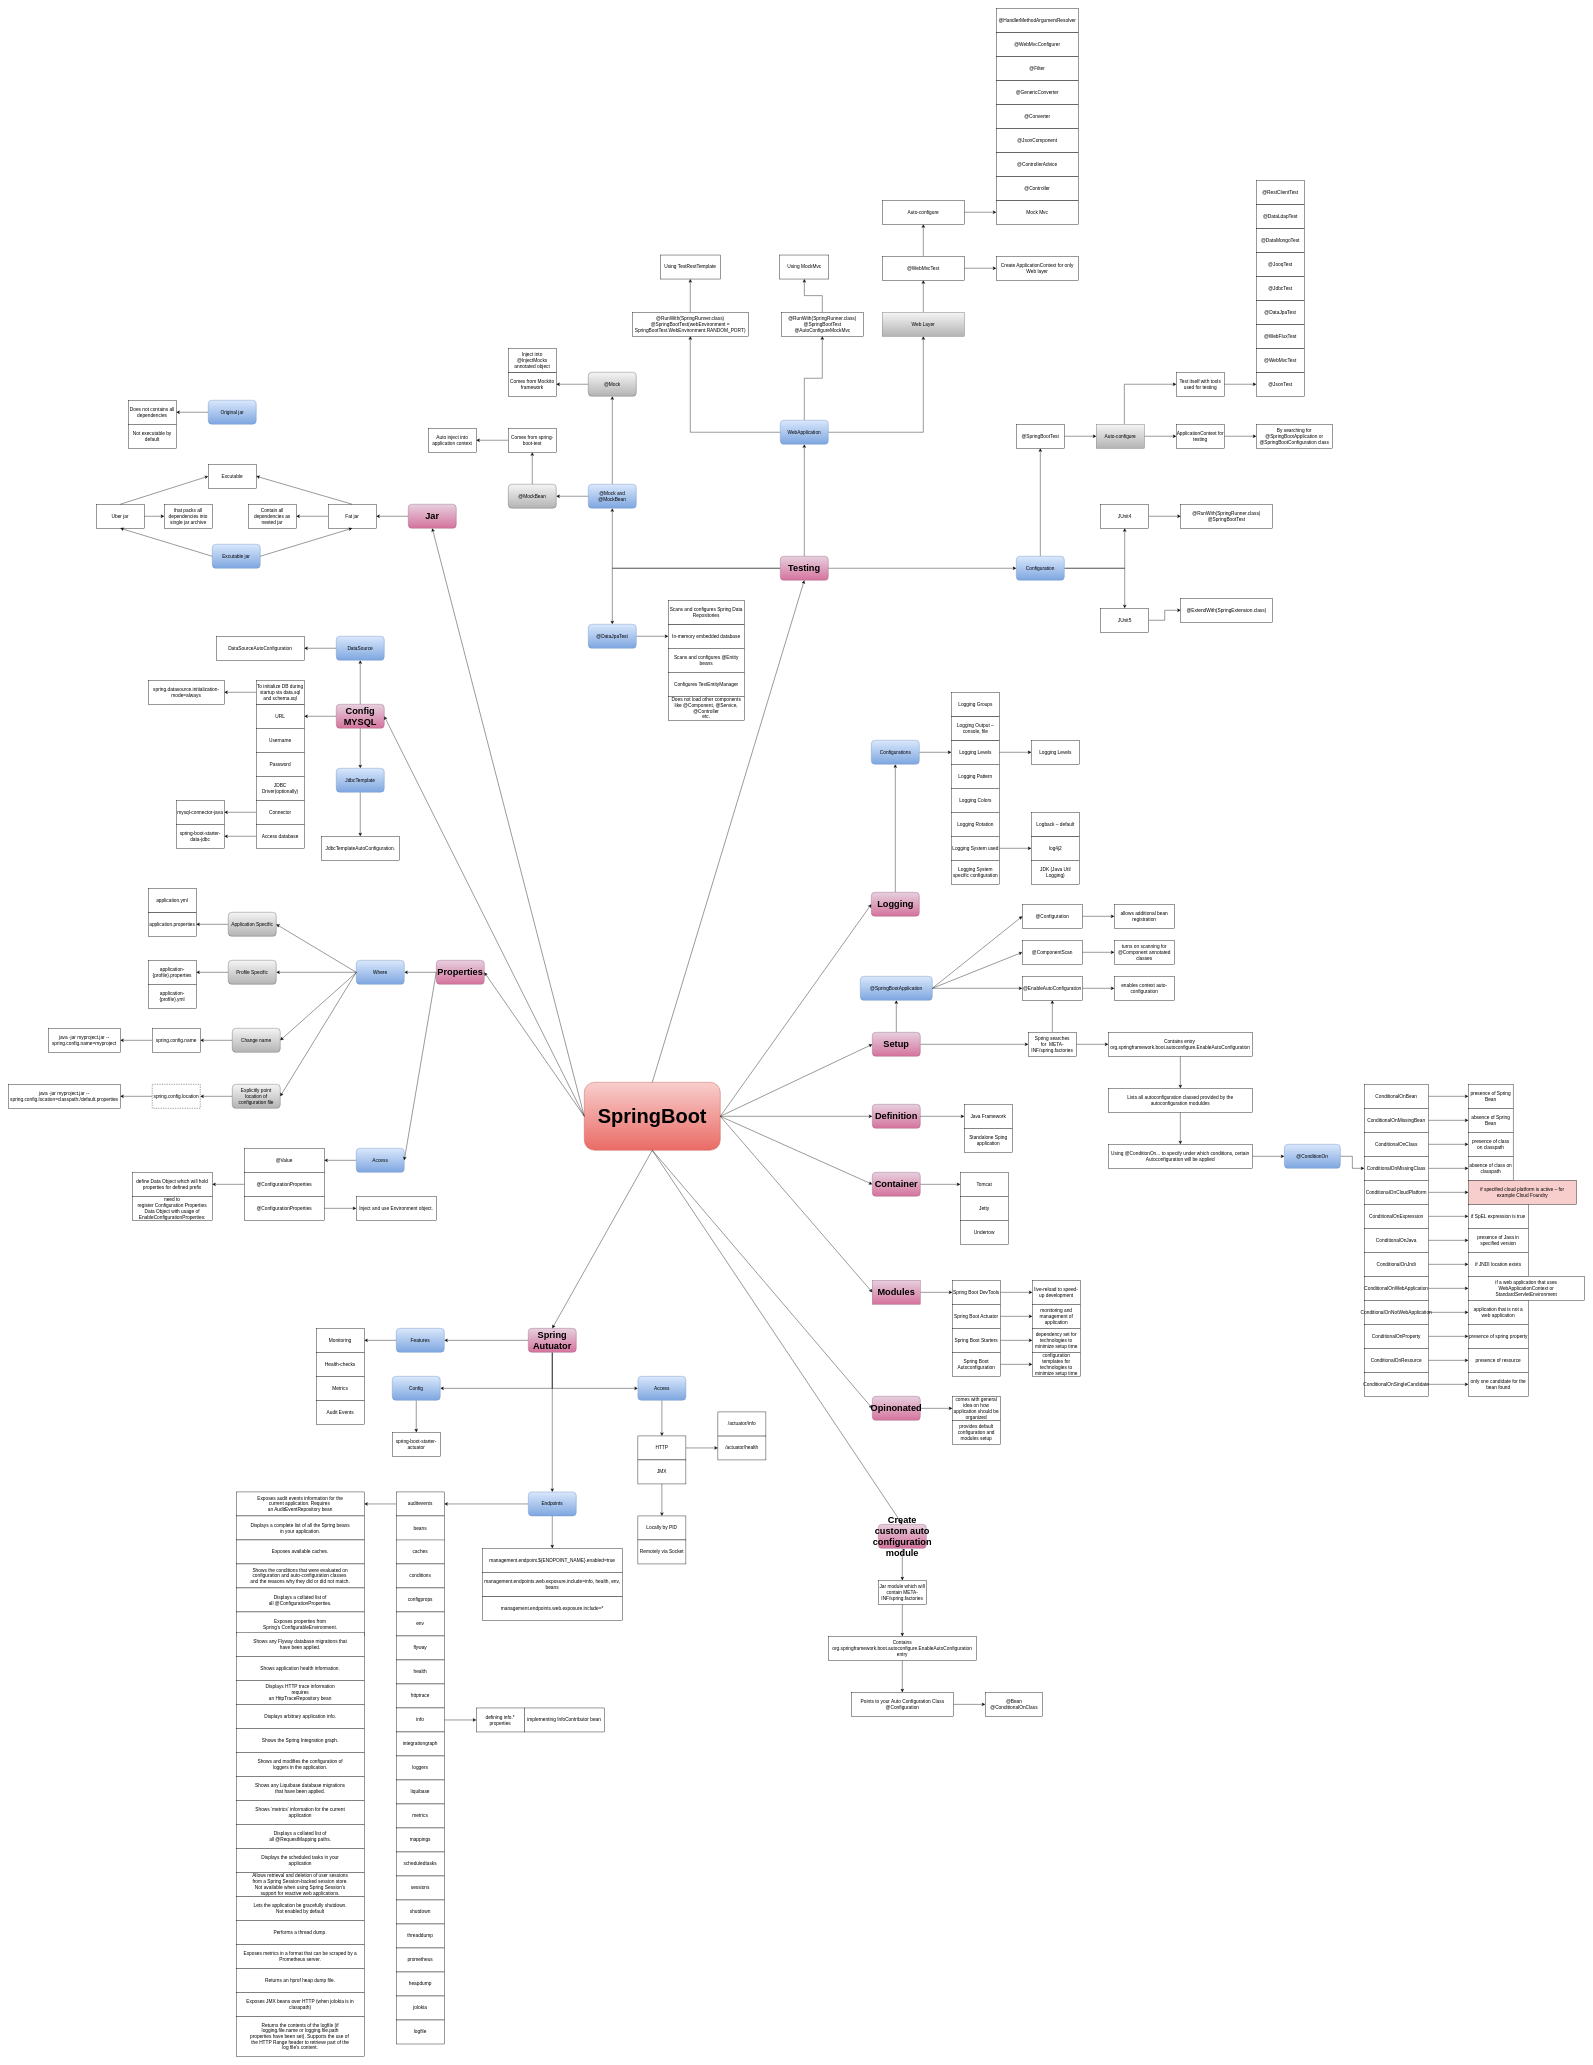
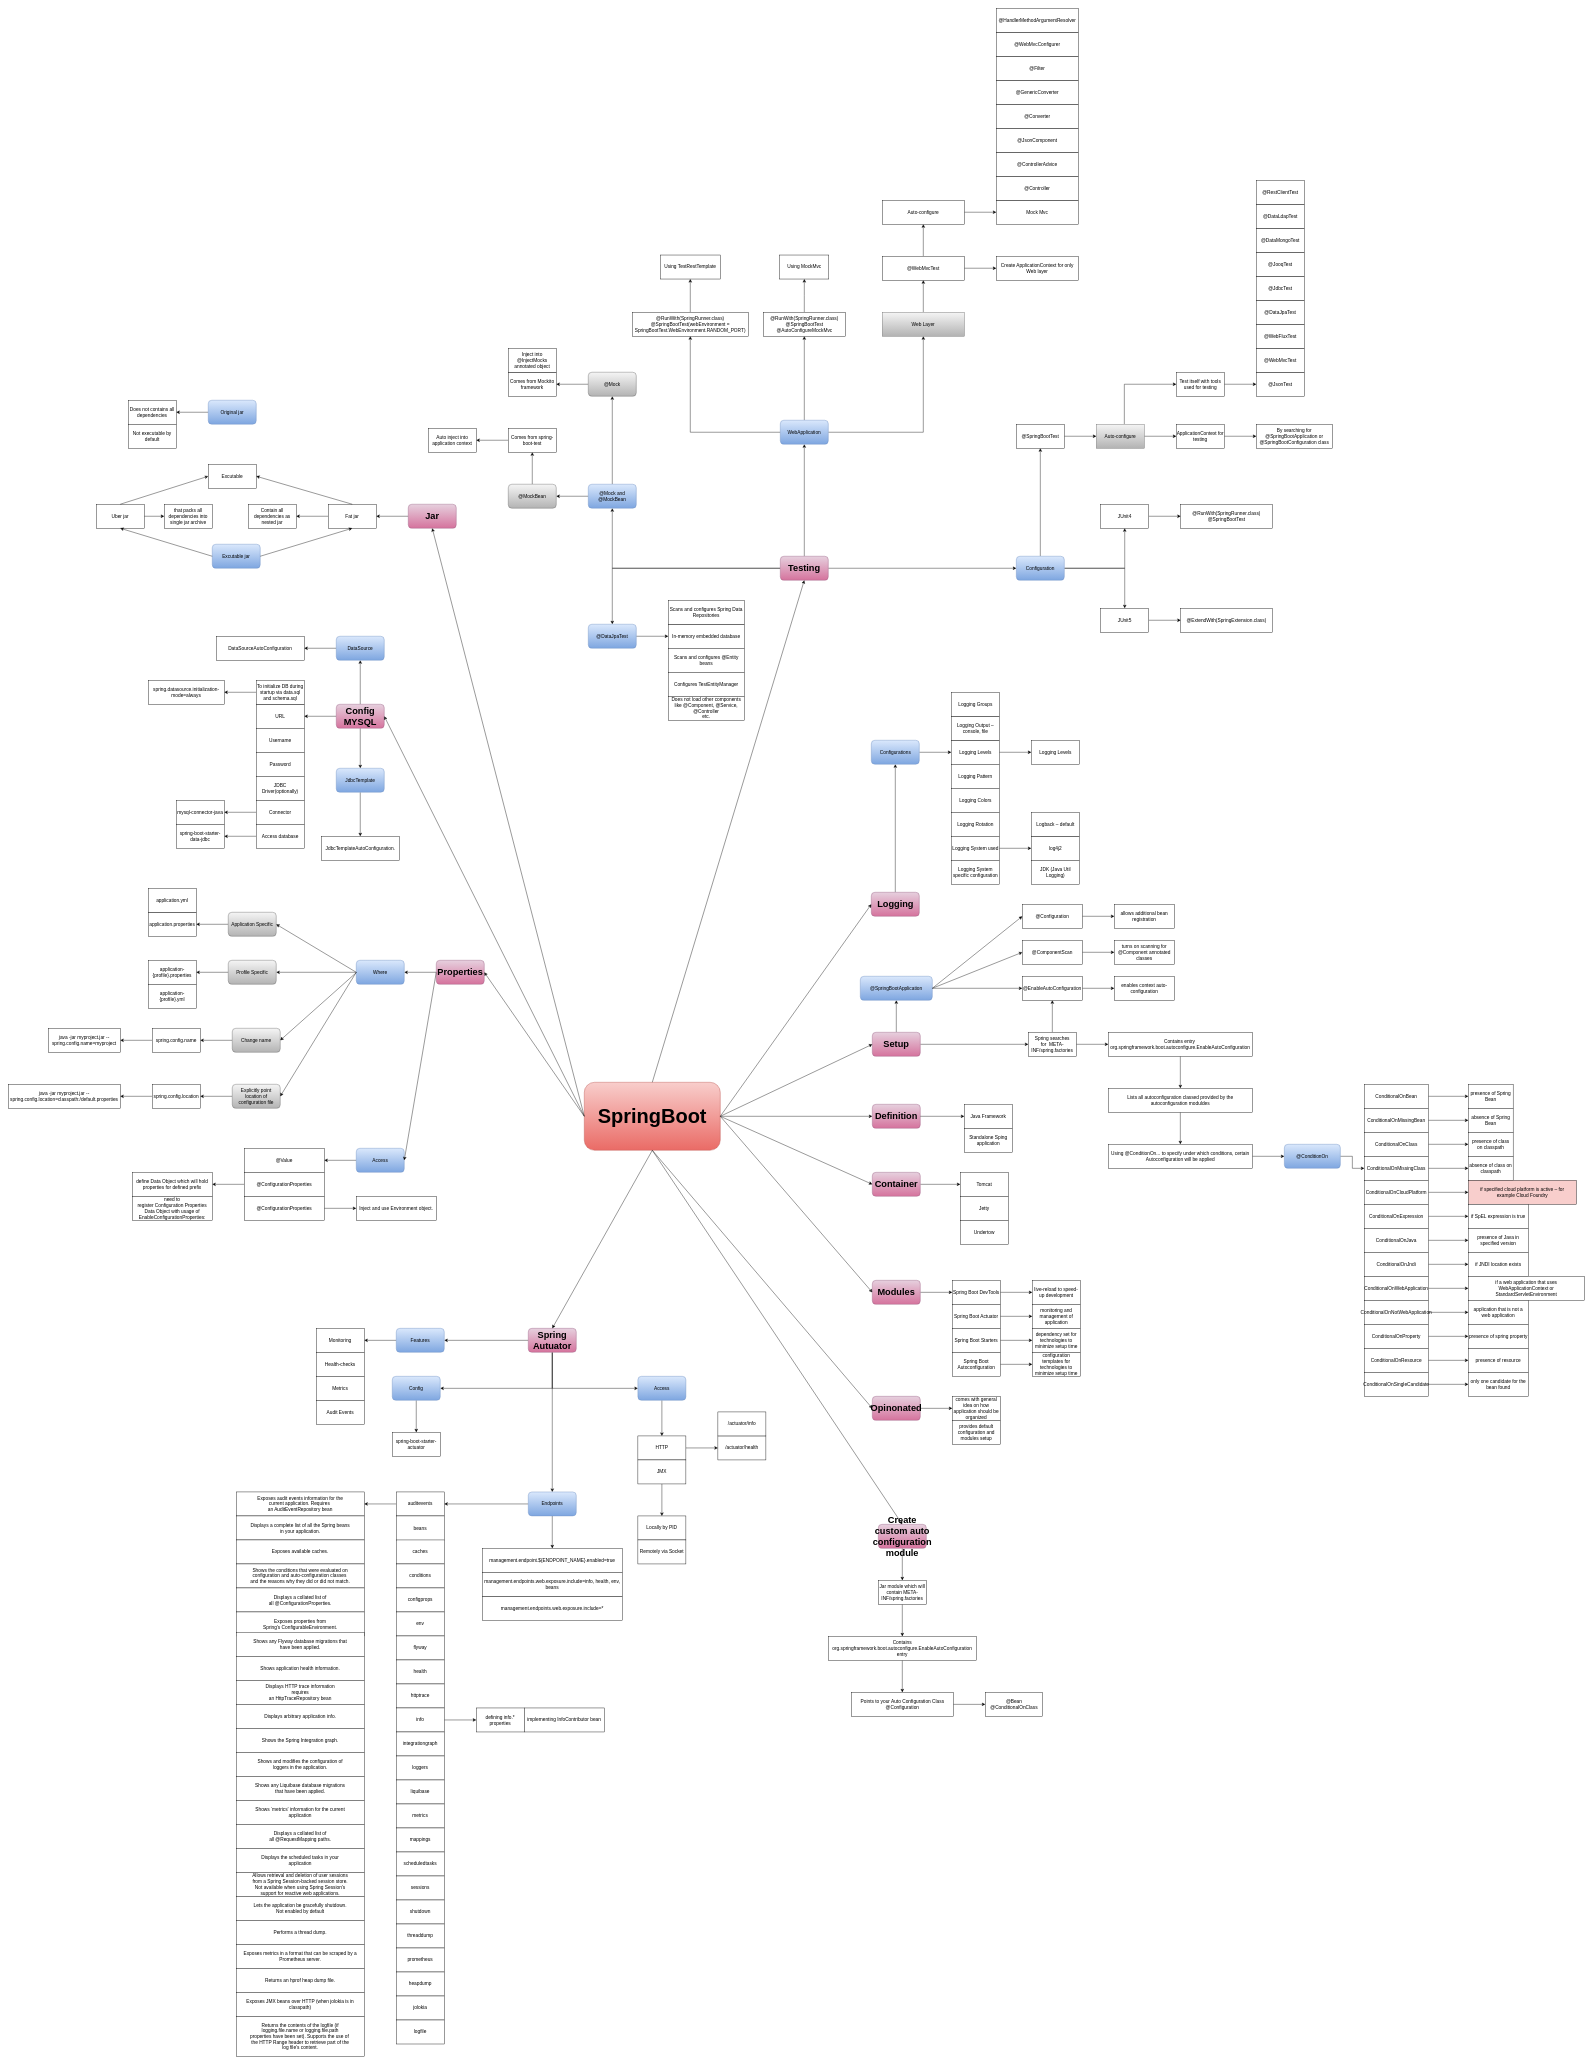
(822, 324) -> (804, 324)
(1226, 610) -> (1226, 620)
(176, 1096) -> (176, 1096)
(896, 1292) -> (896, 1292)
